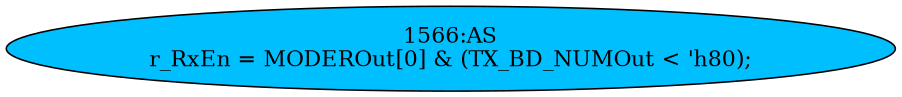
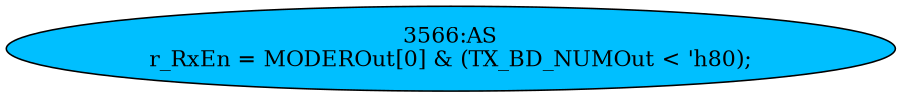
(451, 49) -> (451, 49)
